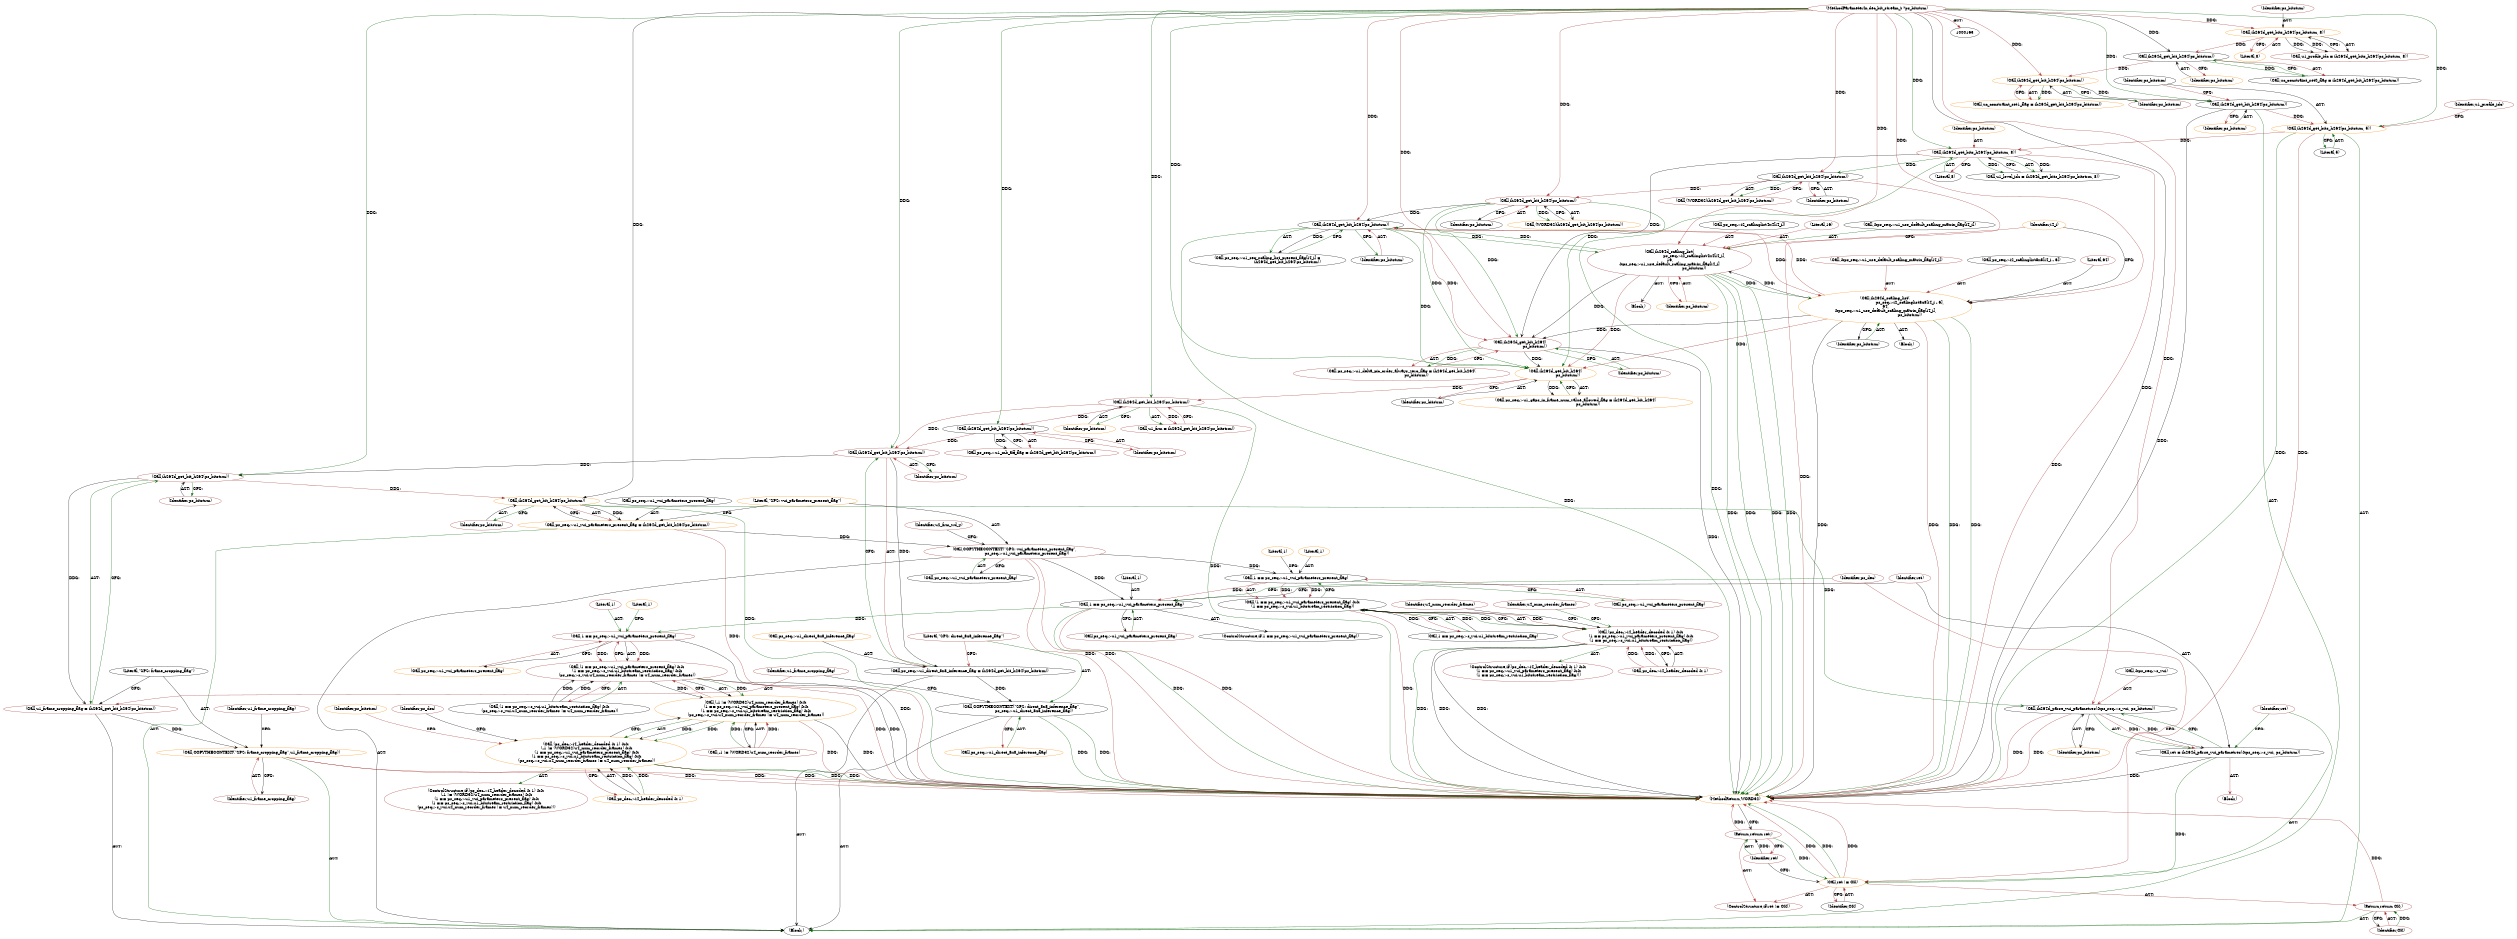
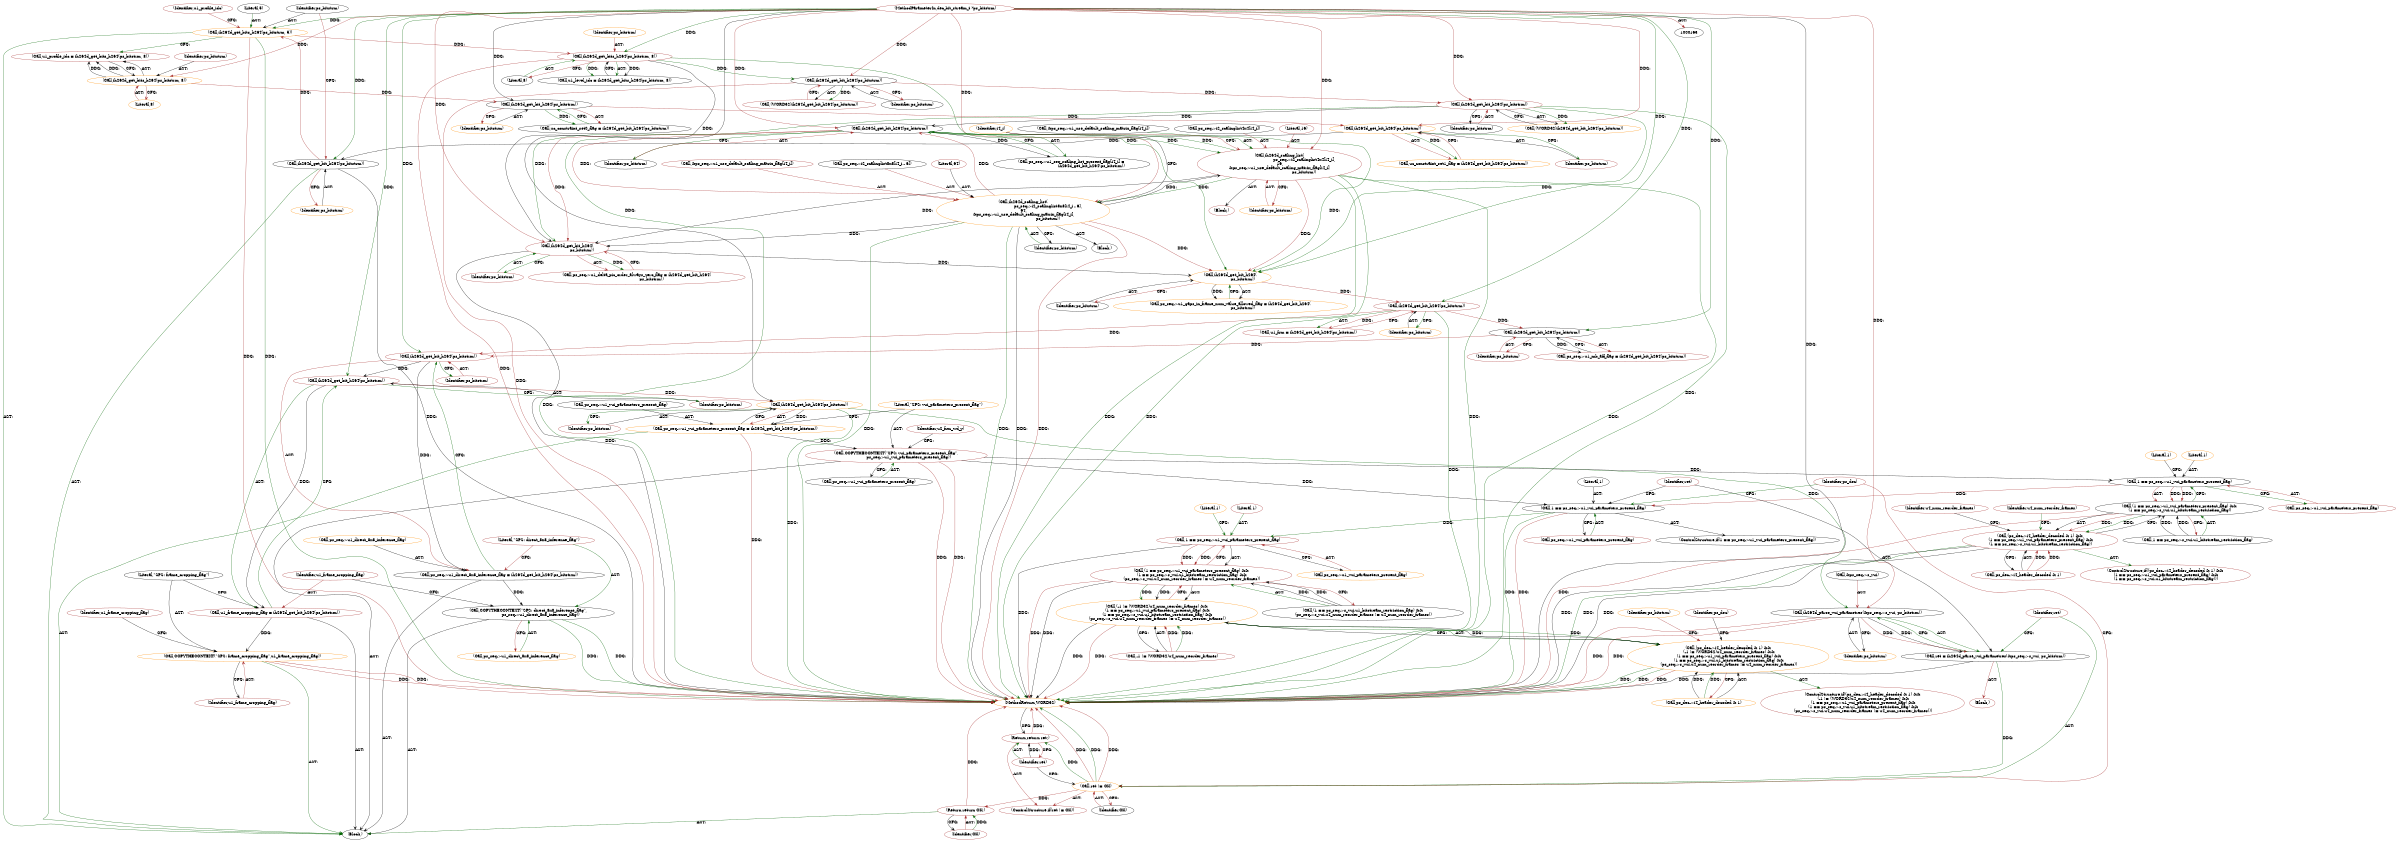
(2323, 140) -> (173, 44)
(1796, 860) -> (1065, 765)
(2150, 895) -> (1044, 798)
